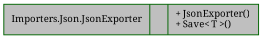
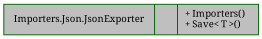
(213, 14) -> (216, 14)
